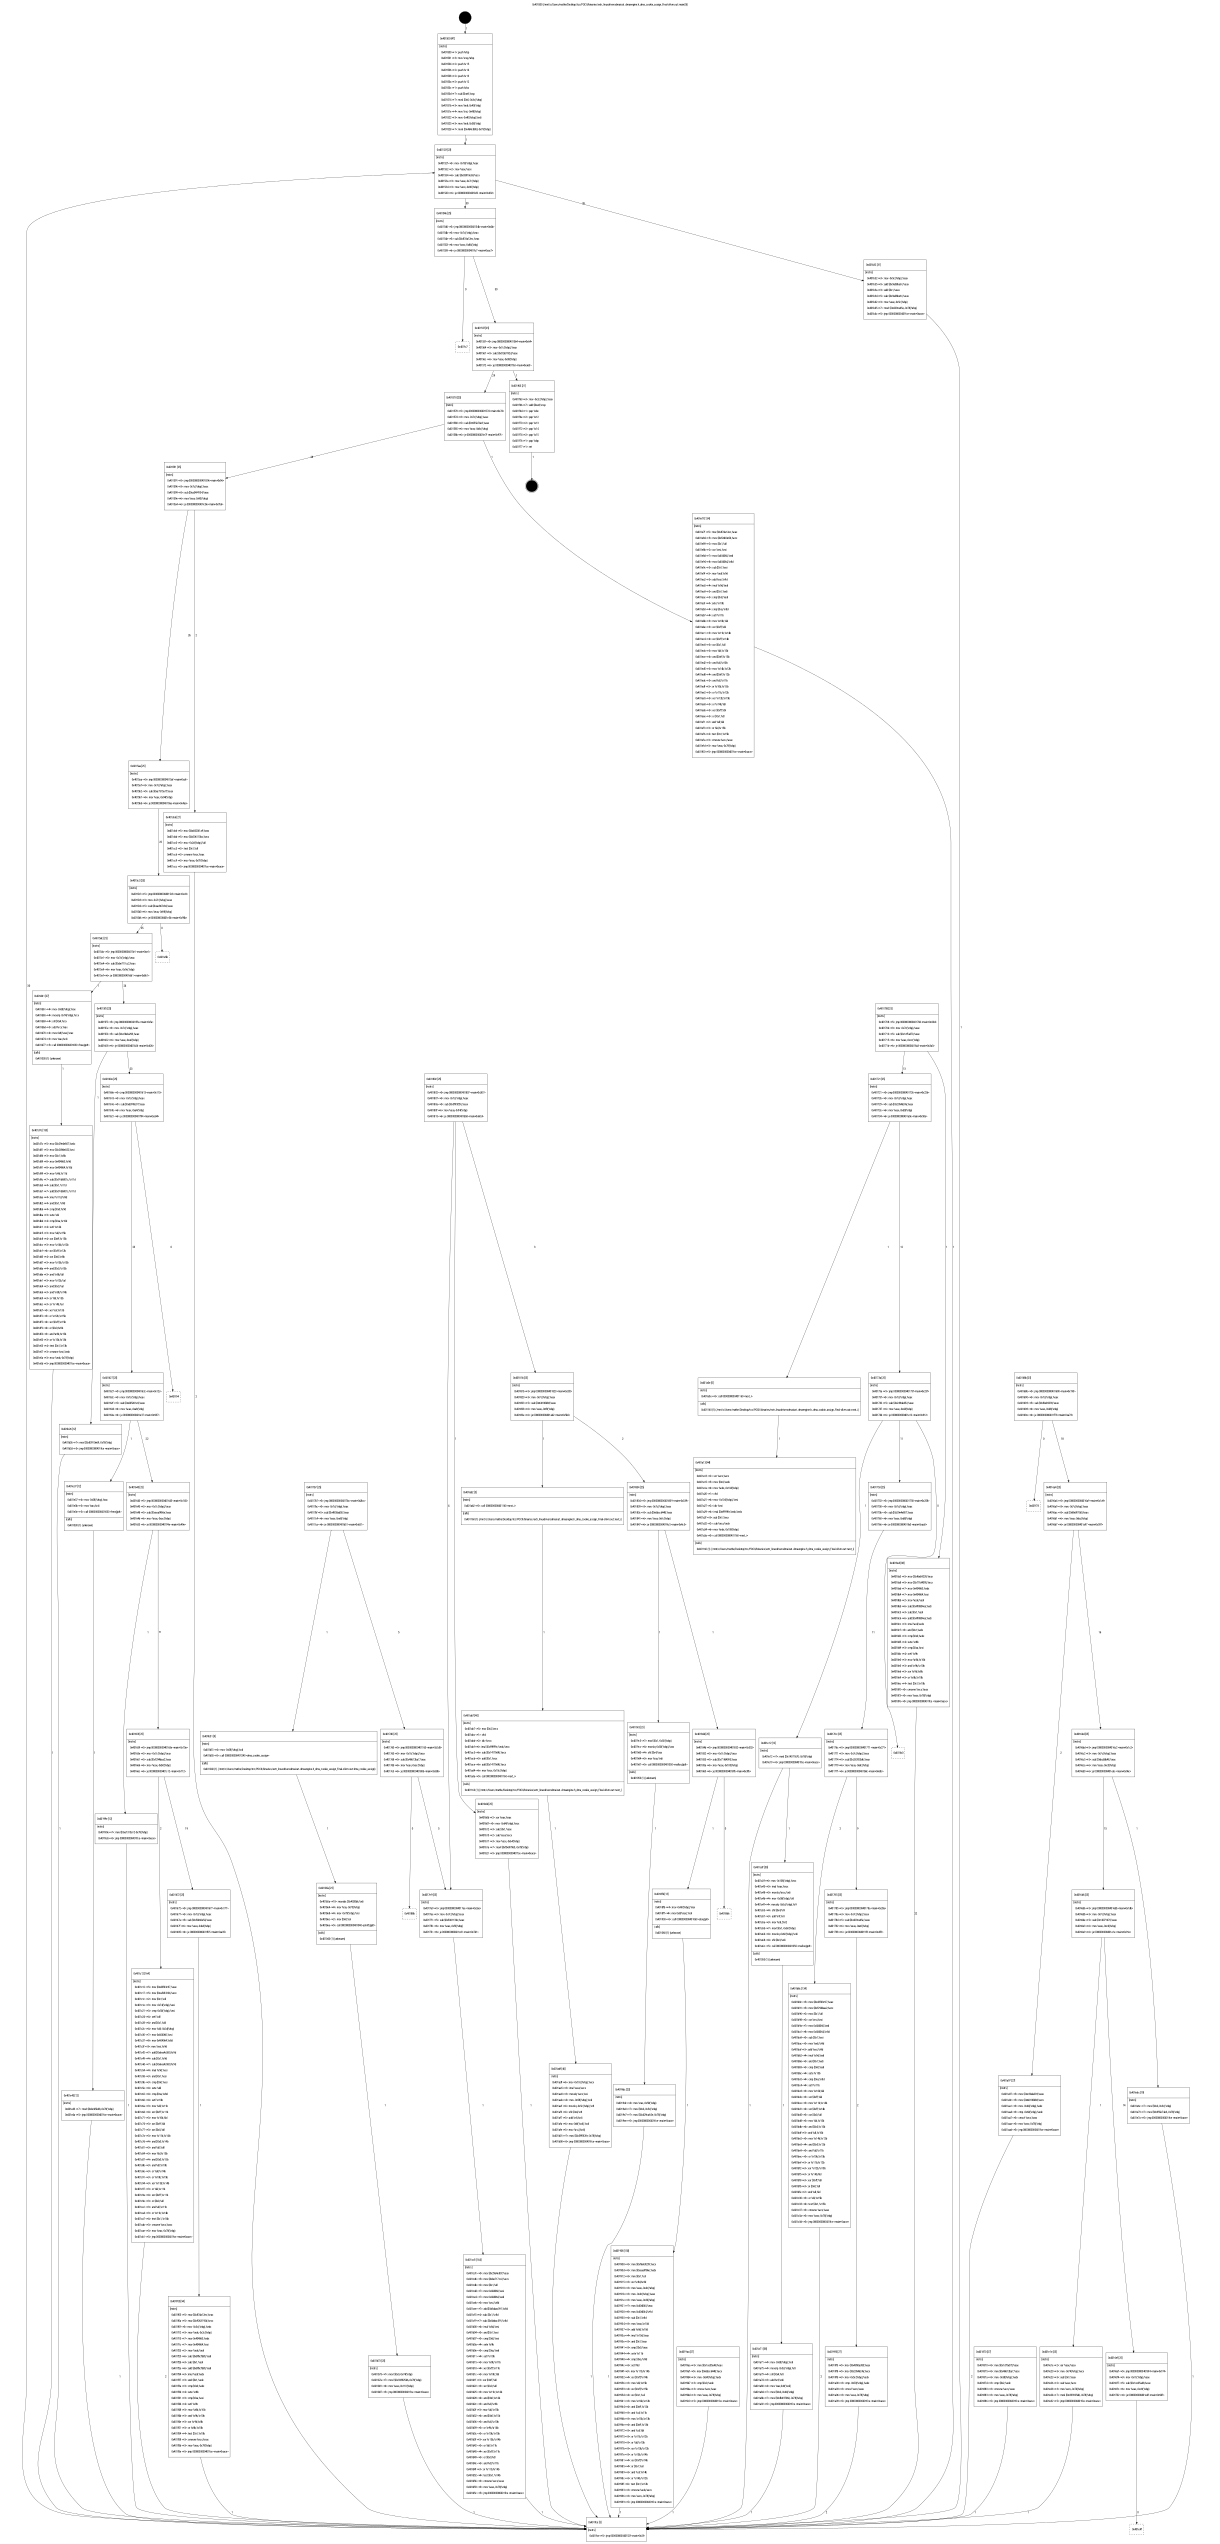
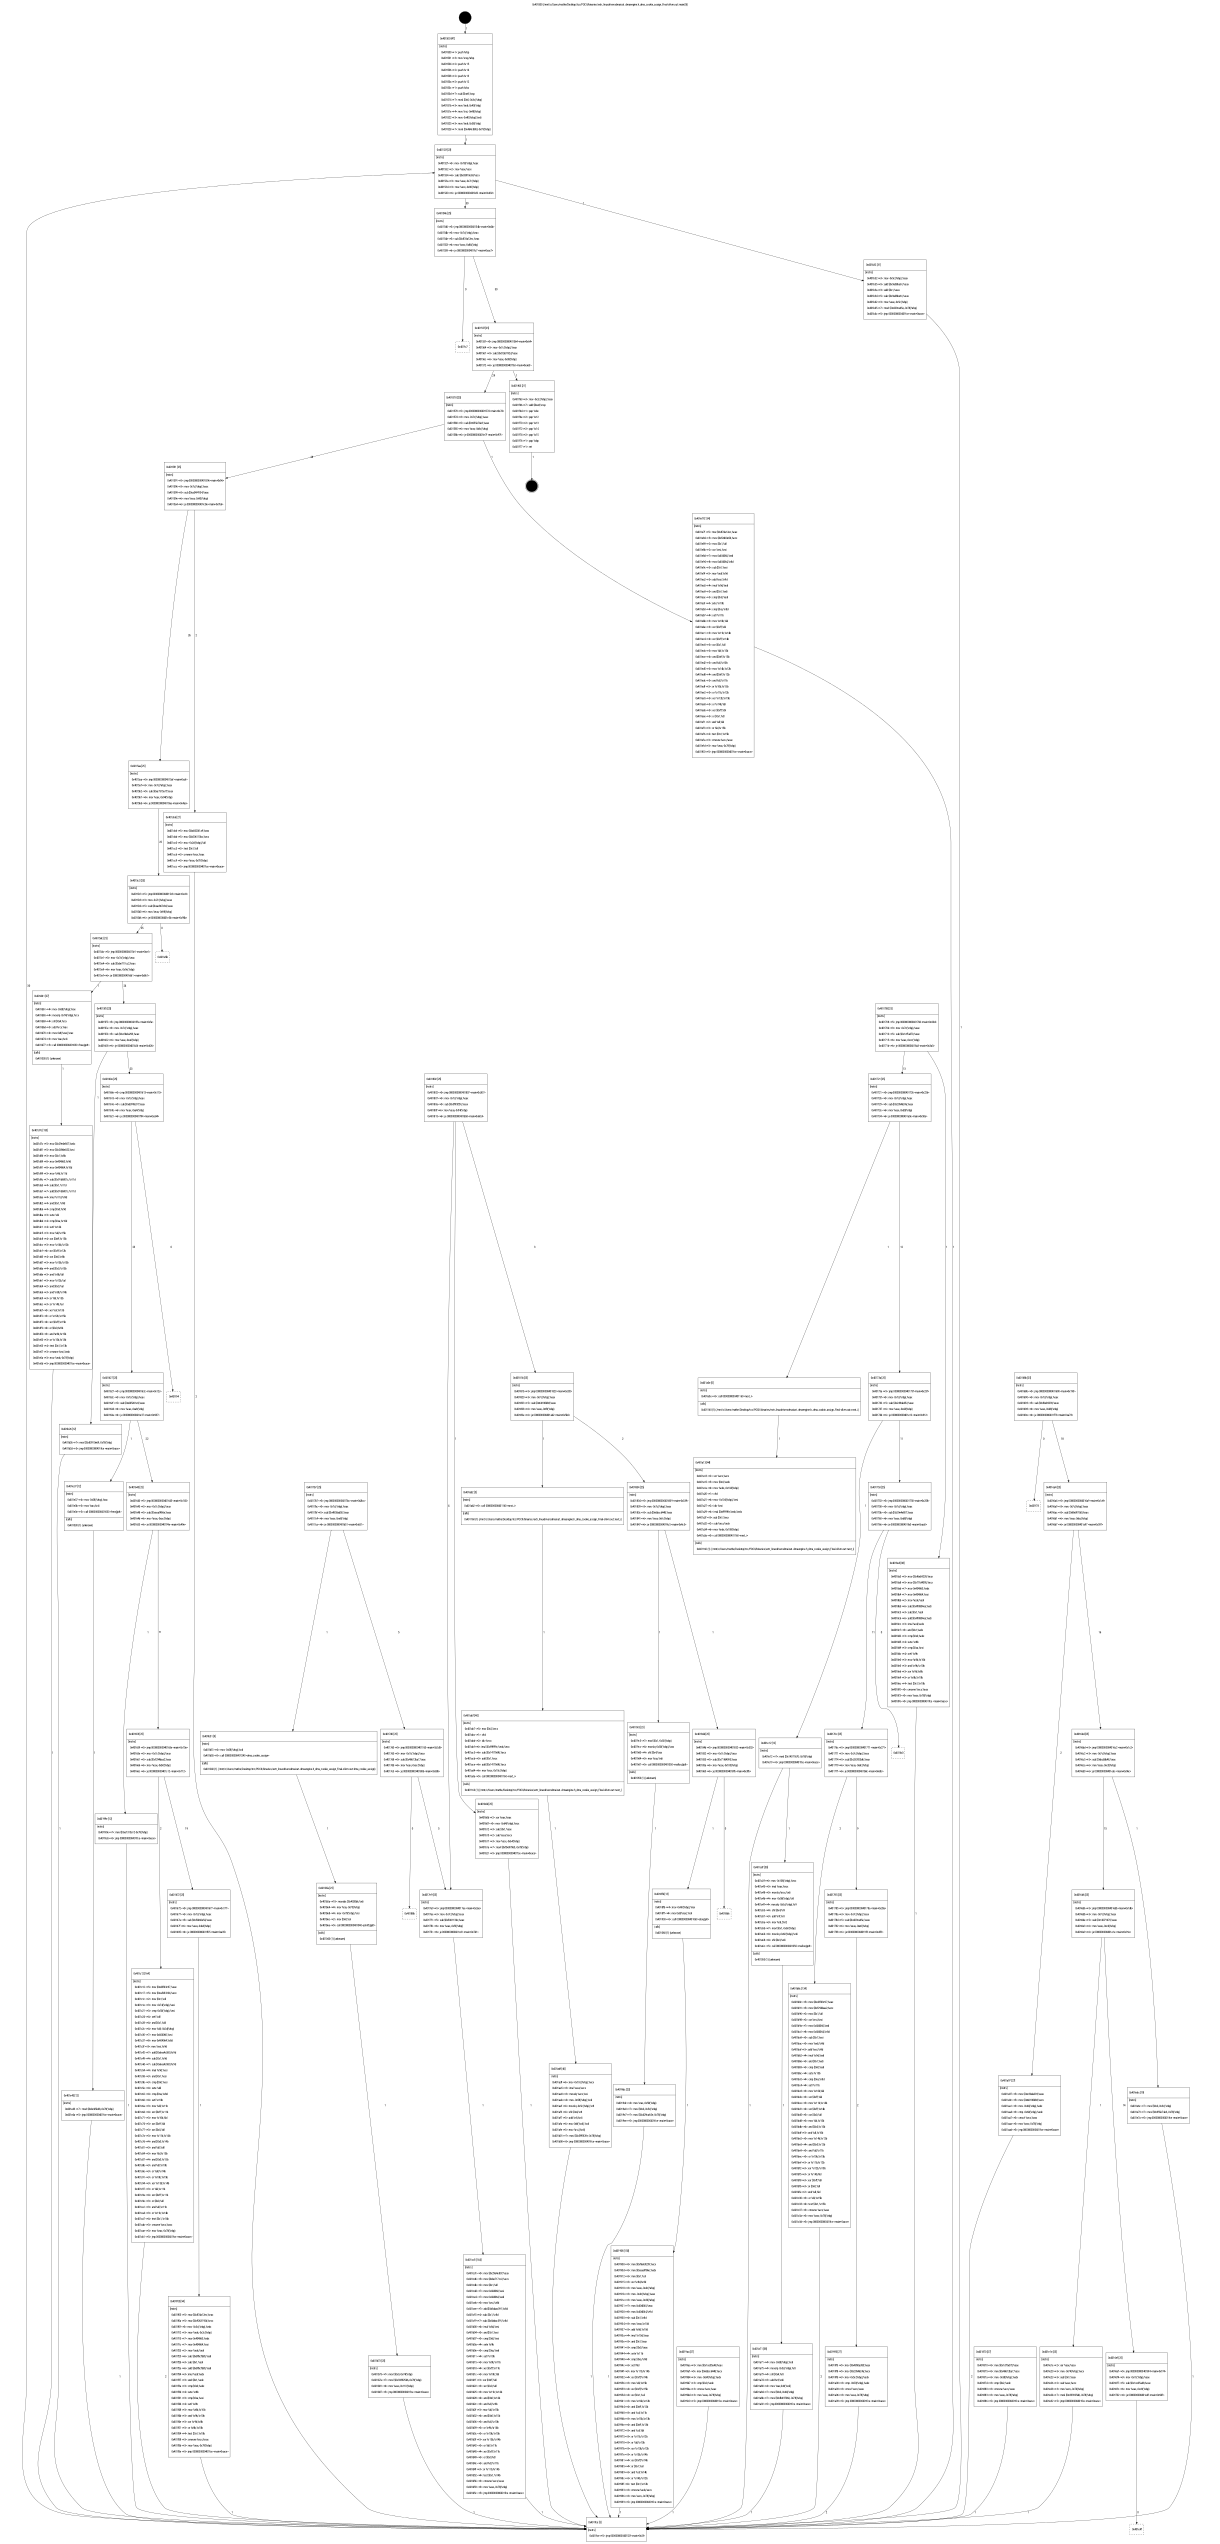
(583, 204) -> (583, 204)
(887, 1560) -> (875, 1642)
(916, 1914) -> (916, 1914)
